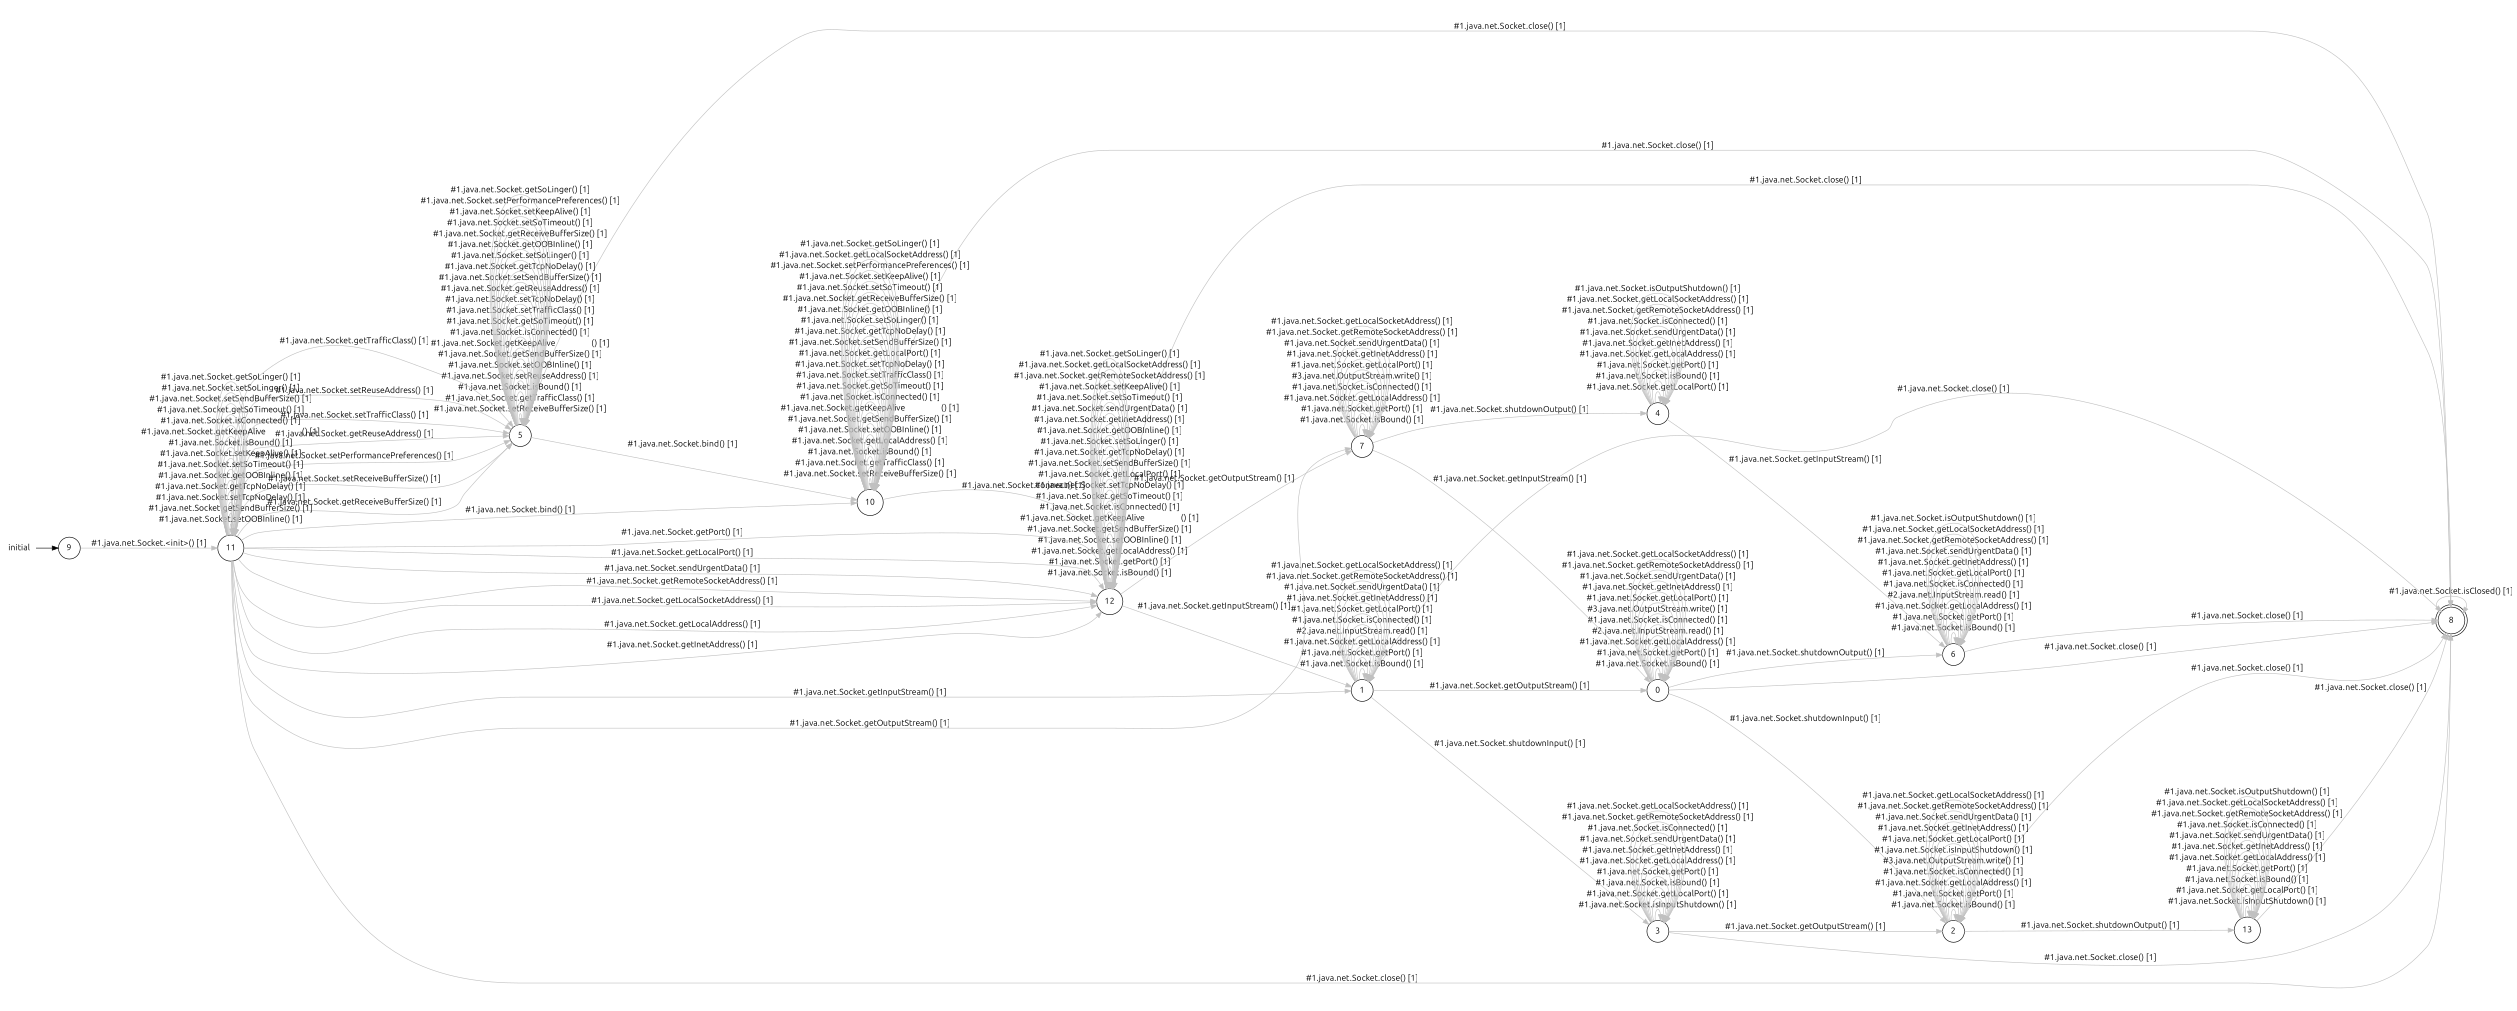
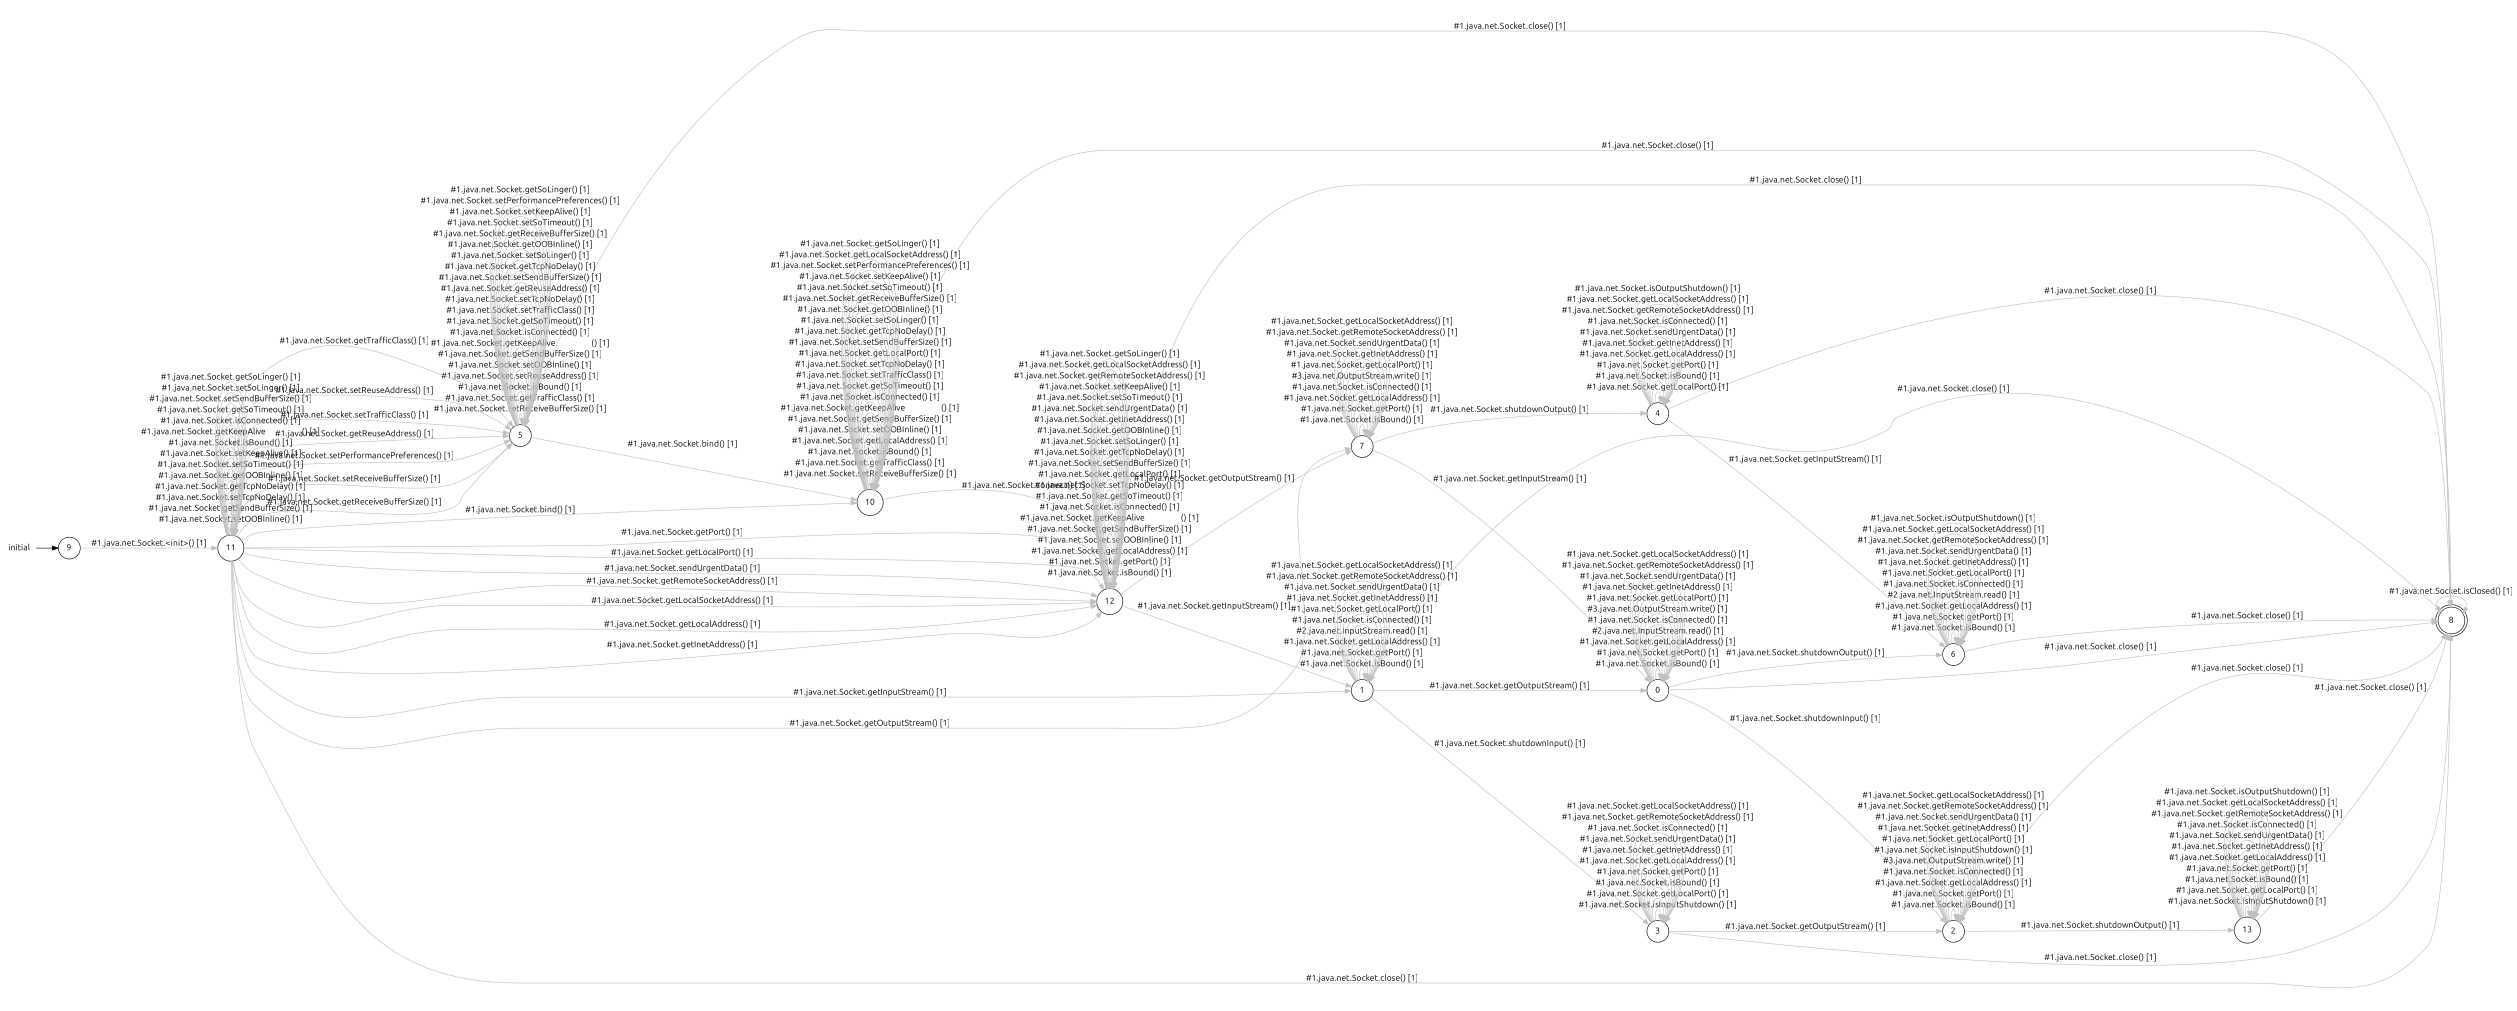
none -> (2156, 298)
